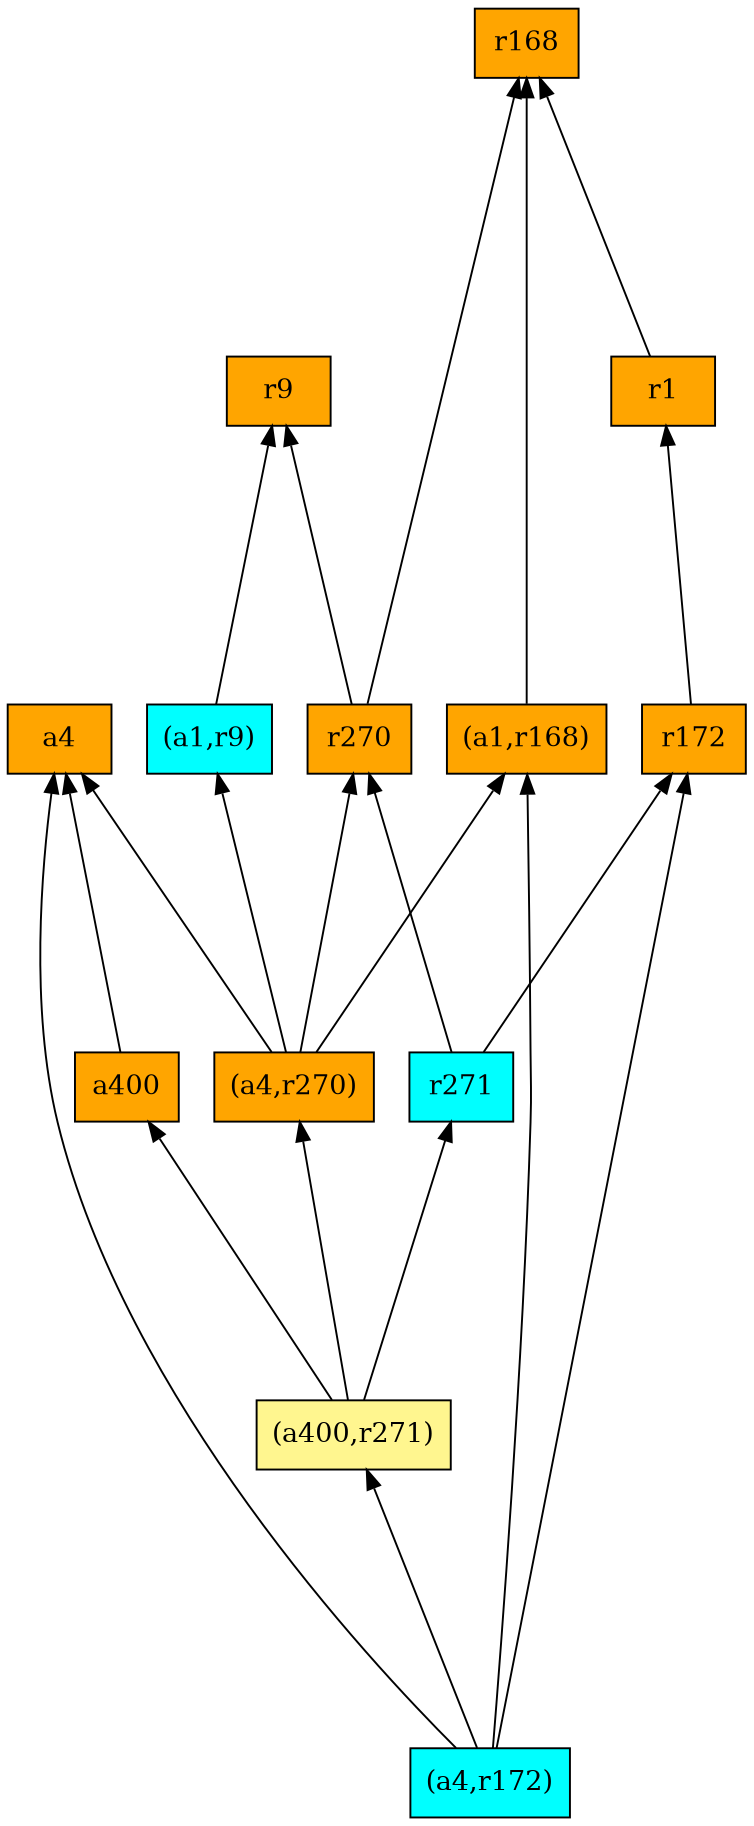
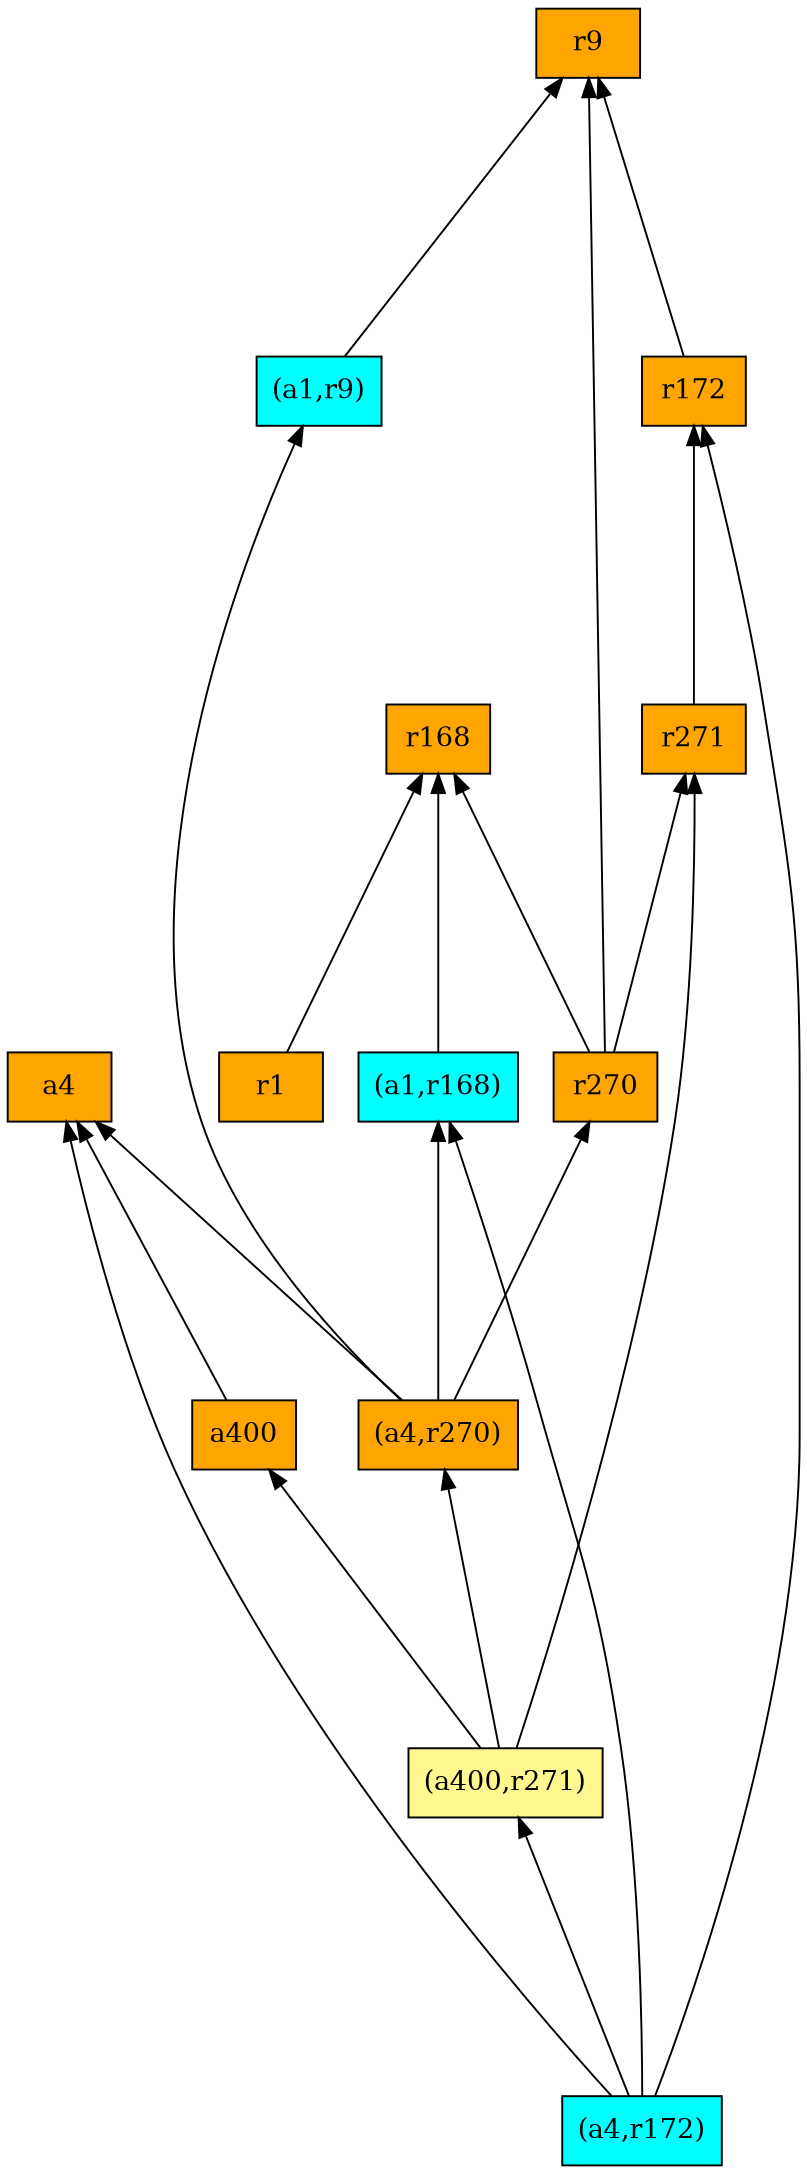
(679, 575) -> (644, 226)
(527, 739) -> (438, 1087)
(415, 929) -> (647, 922)
(461, 1087) -> (694, 739)
